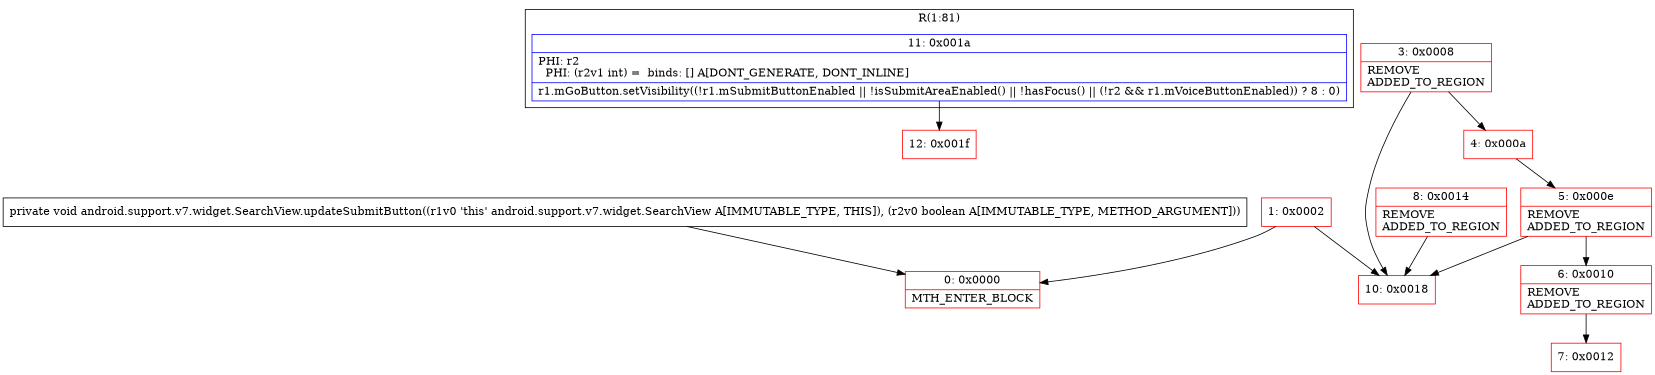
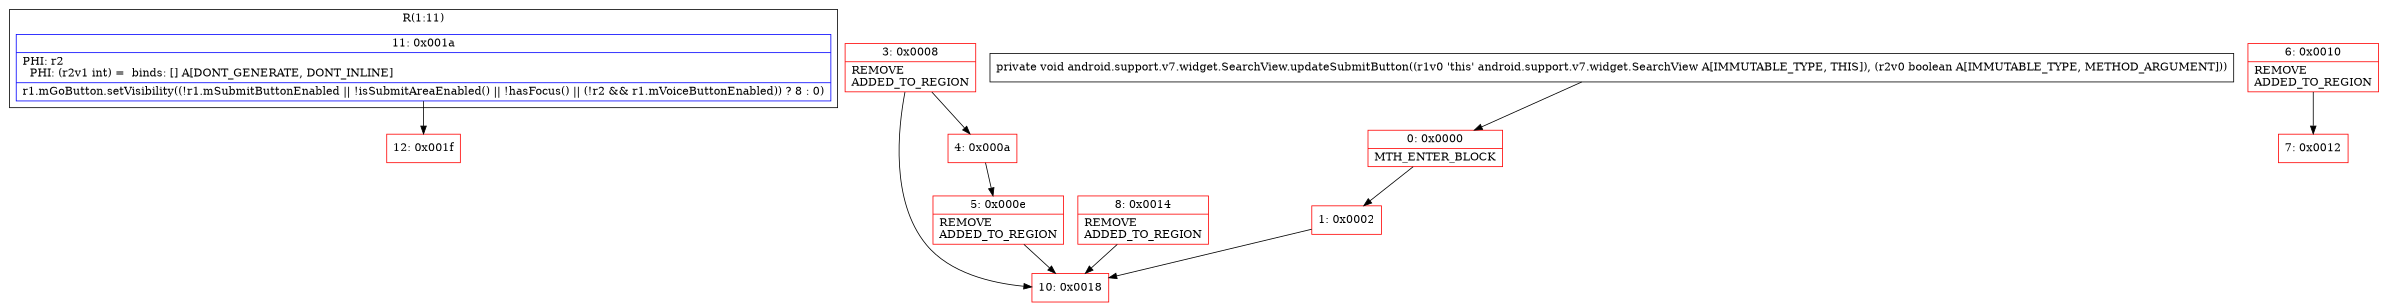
(939, 19) -> (424, 19)
(1586, 247) -> none
(1164, 262) -> (1392, 184)
